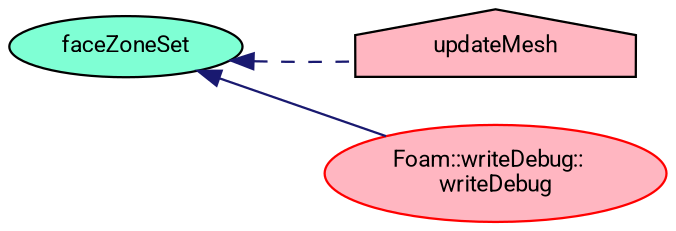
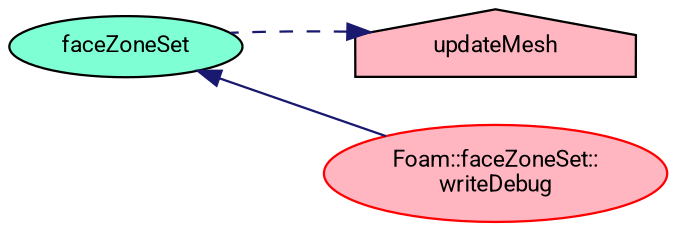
(304, 62) -> (289, 31)
(496, 173) -> (496, 173)
